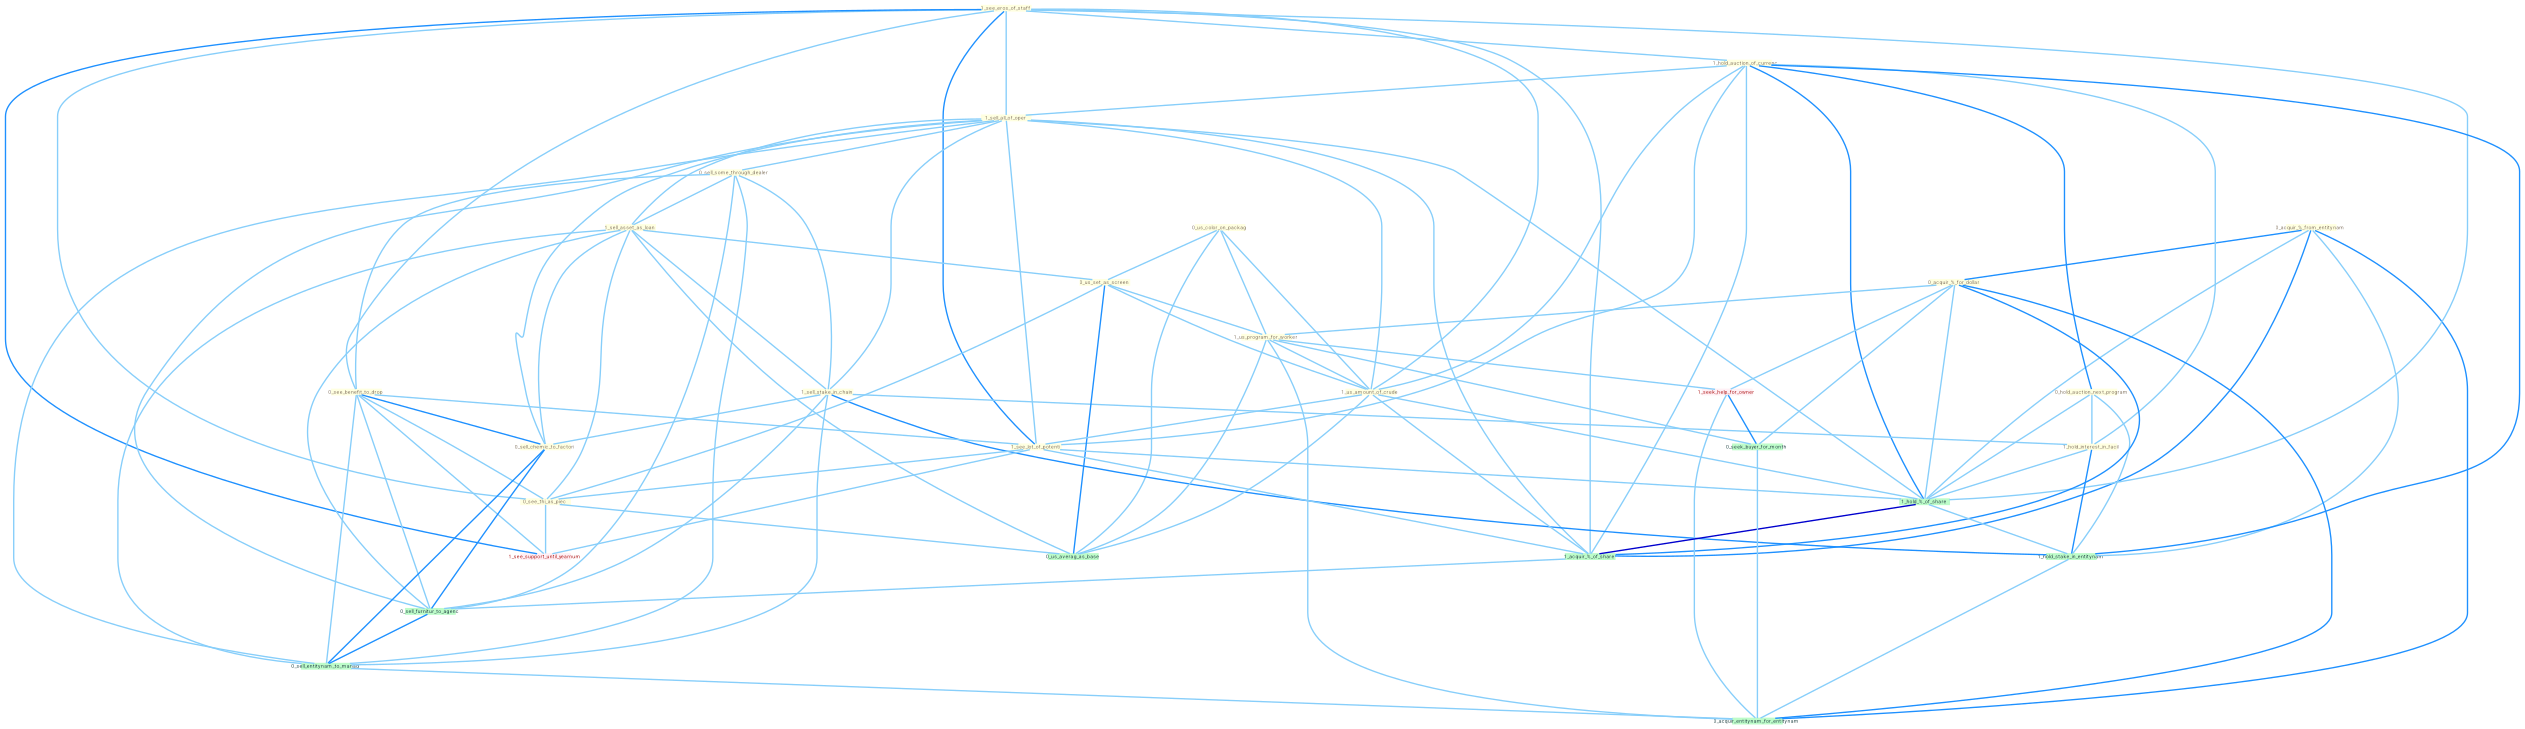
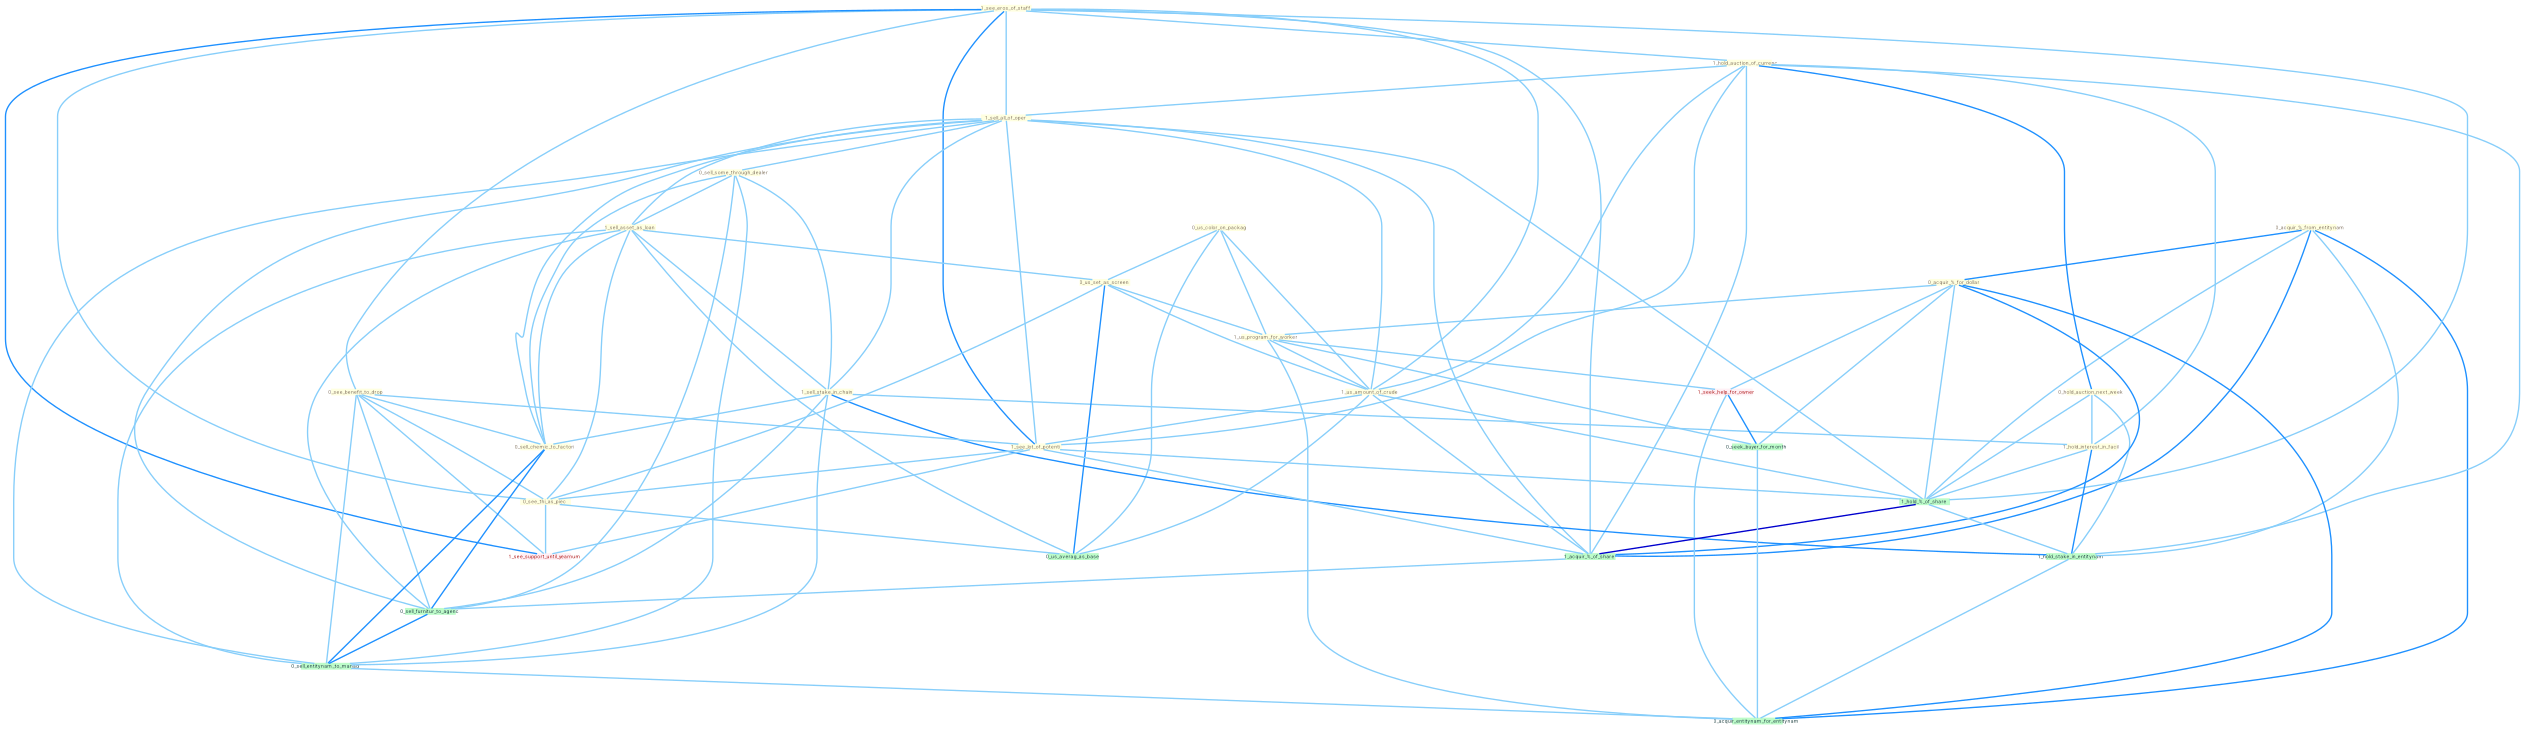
(2498, 150) -> (2498, 150)
(455, 202) -> (561, 261)
(1851, 266) -> none
(2092, 392) -> (2092, 392)
(451, 419) -> (451, 419)
(1215, 447) -> none
